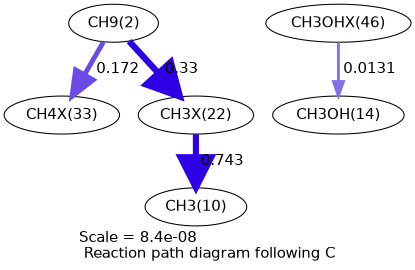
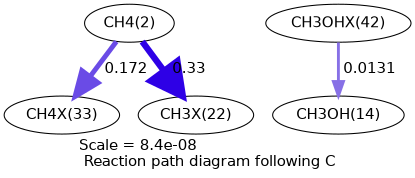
(114, 23) -> (129, 23)
(338, 23) -> (338, 23)
(196, 207) -> none
